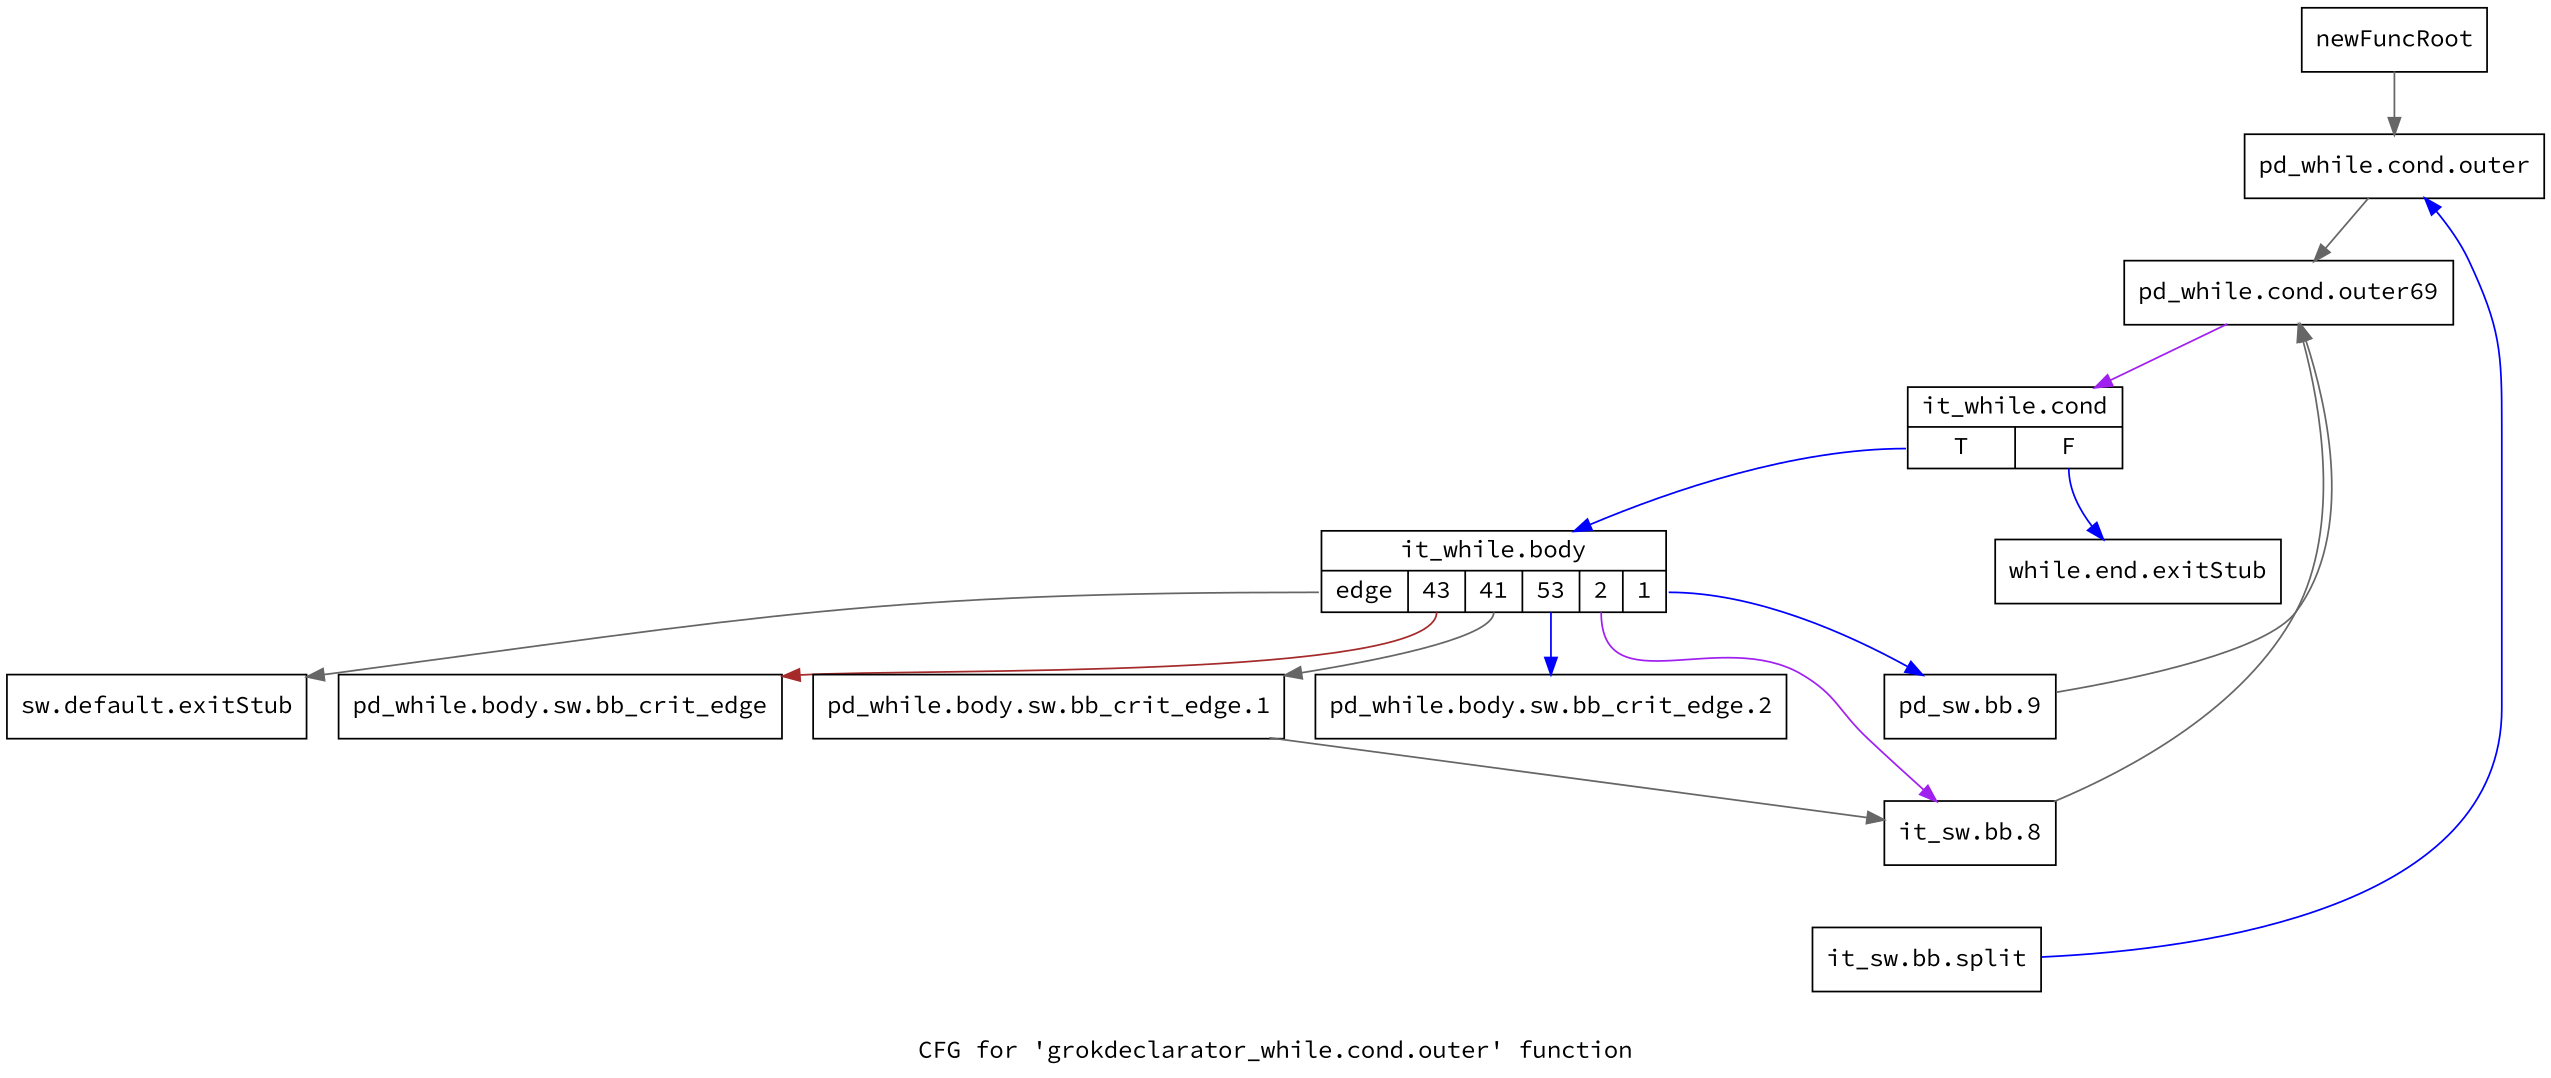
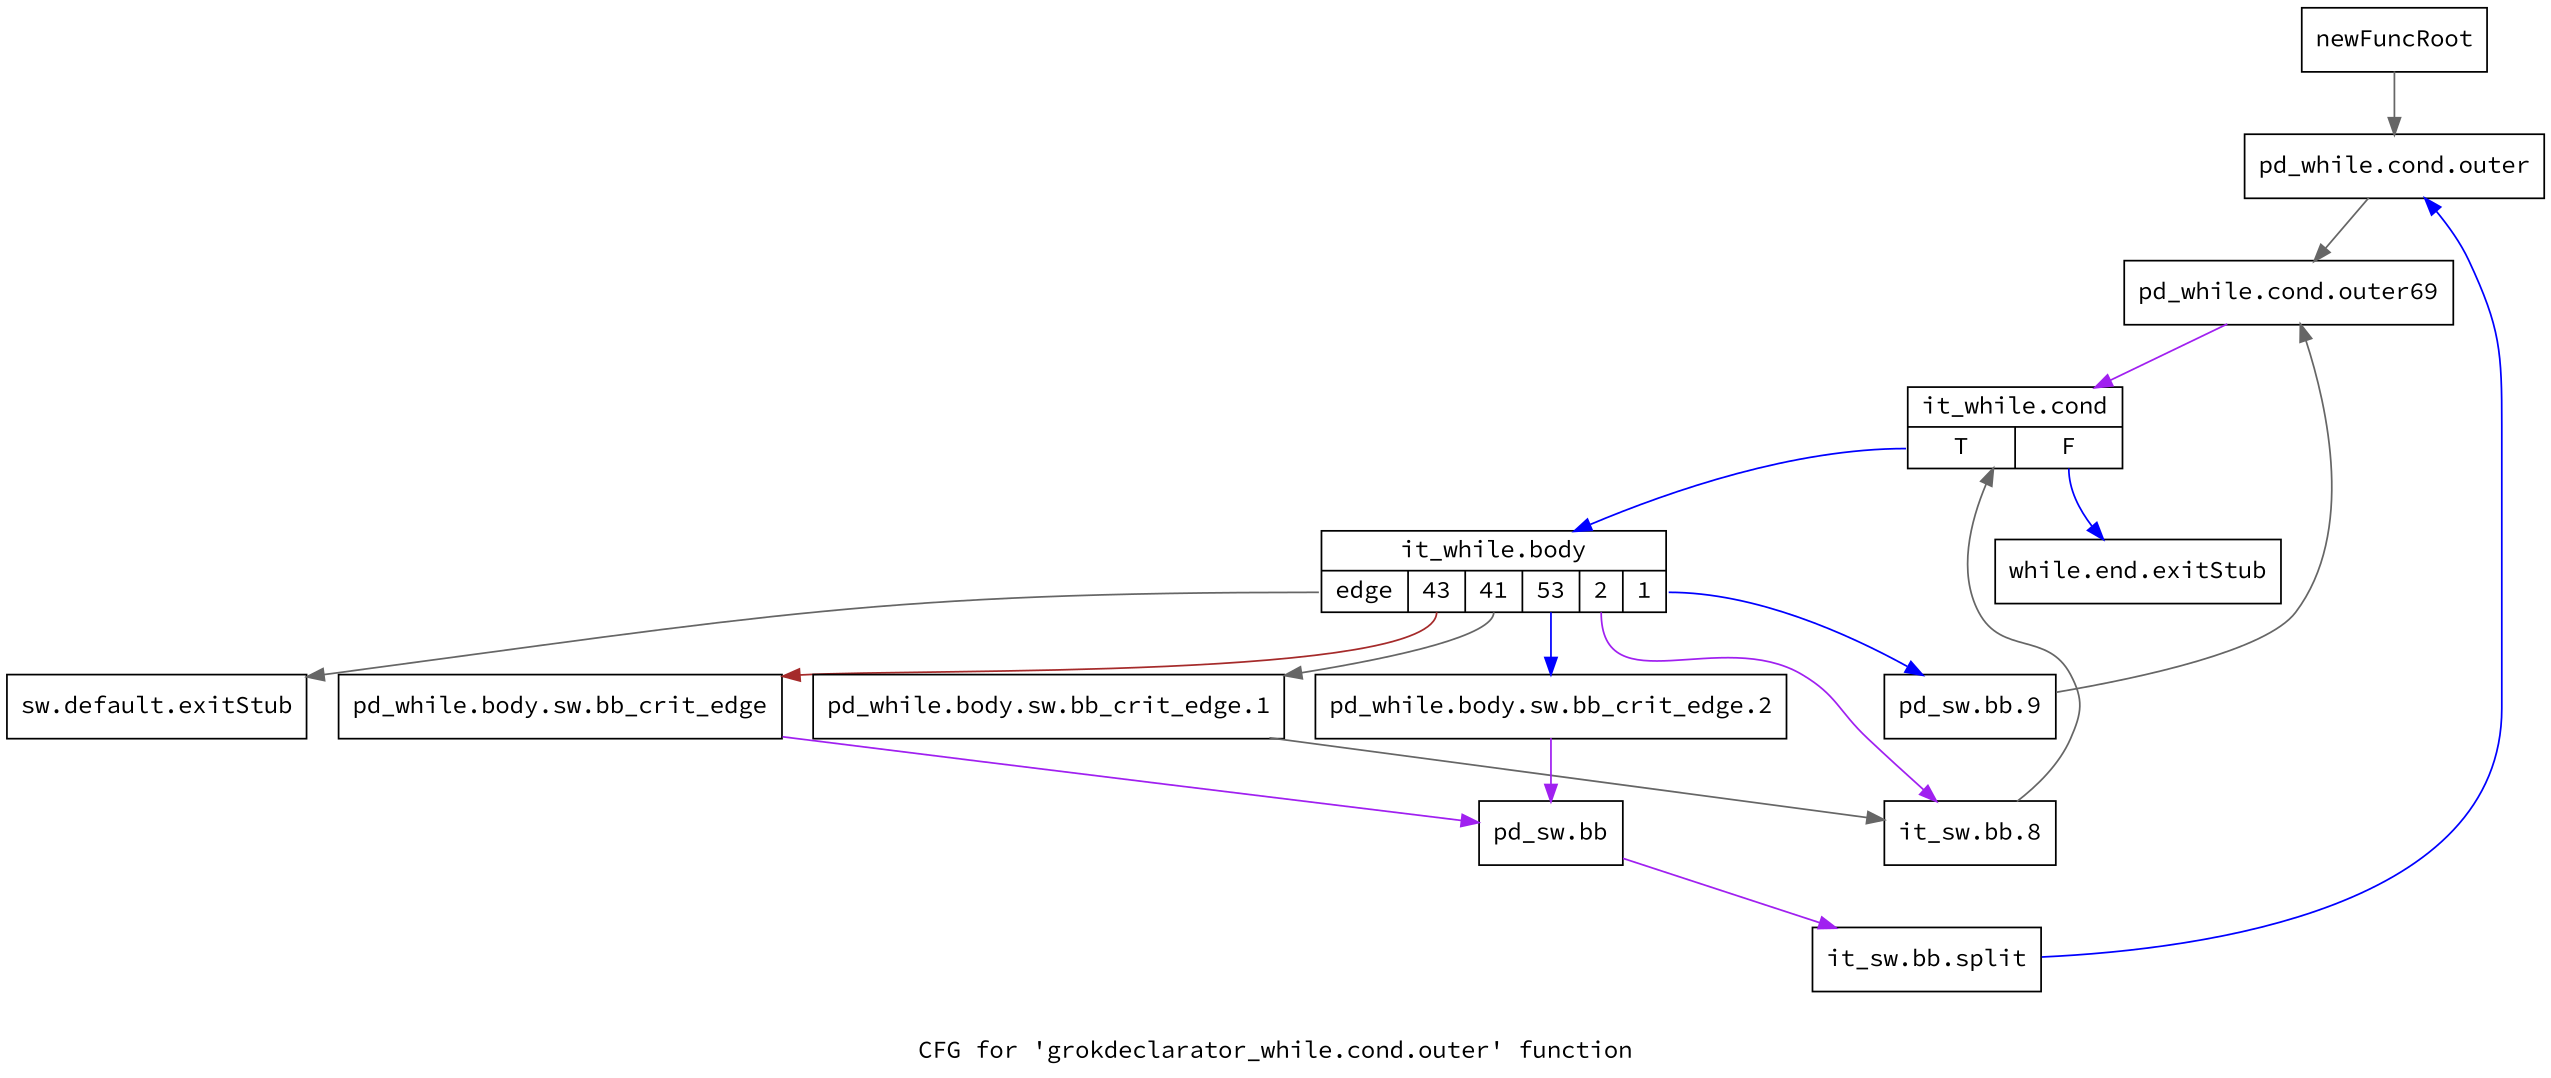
(2278, 640) -> (2033, 646)
none -> (1551, 833)
